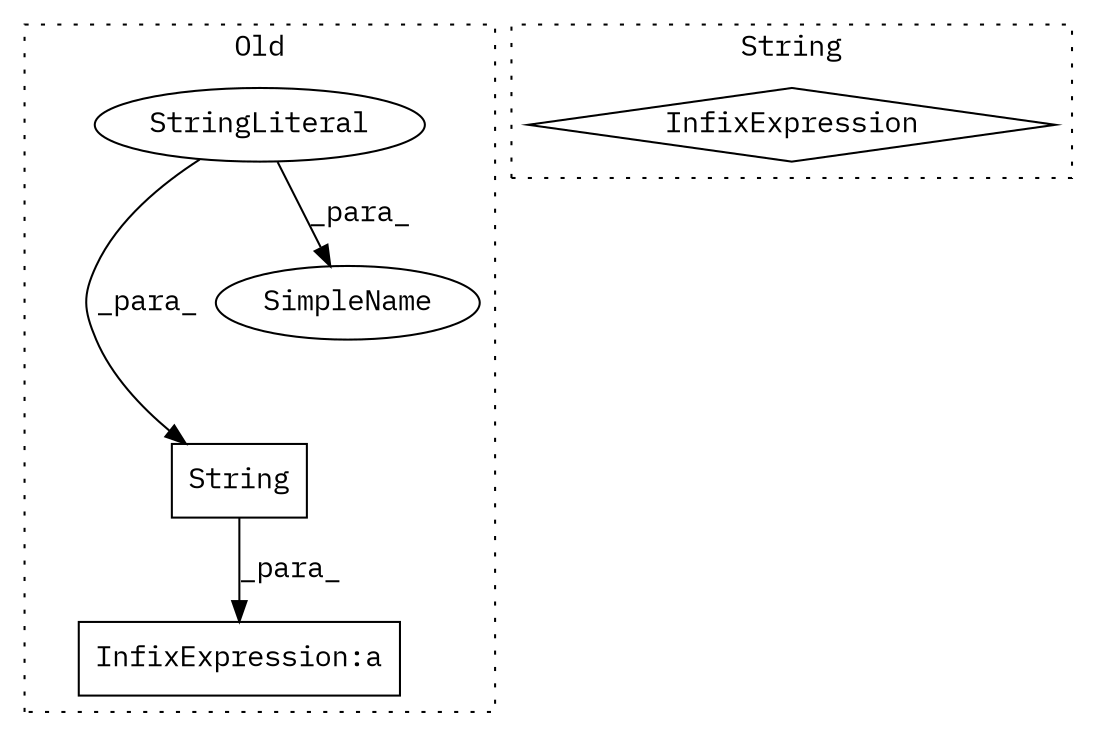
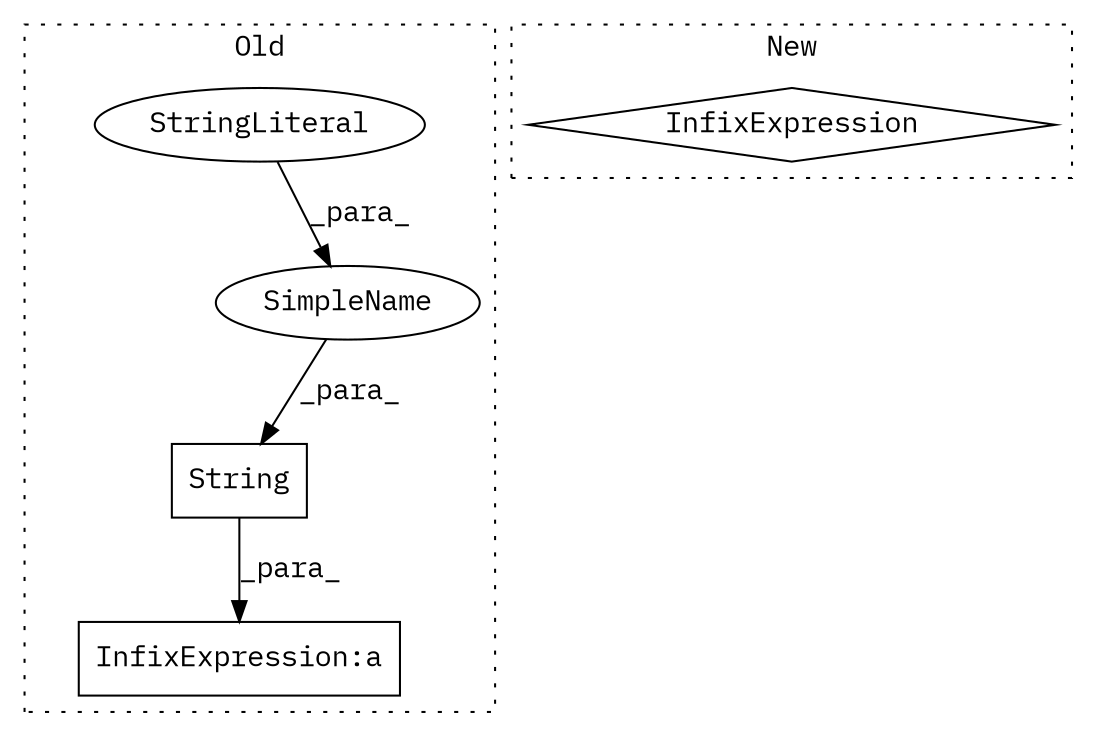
(792, 48) -> (792, 48)
(88, 287) -> (299, 383)
